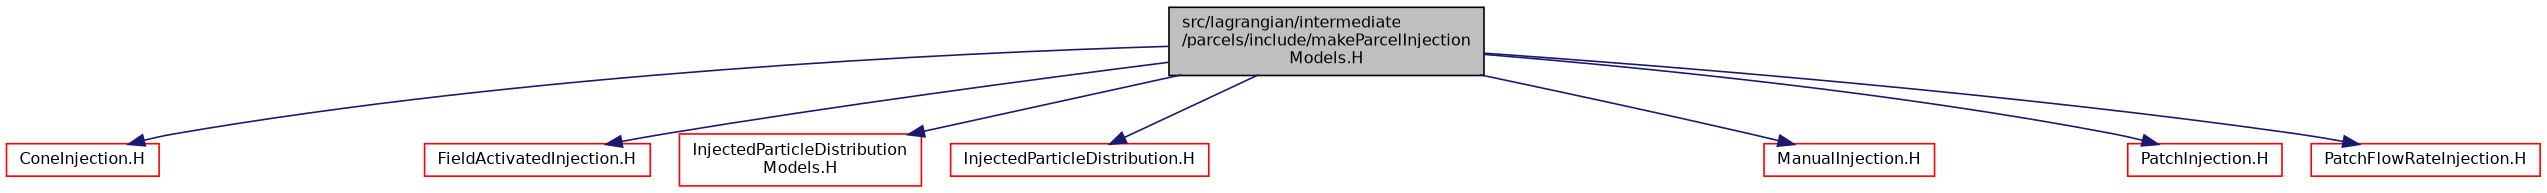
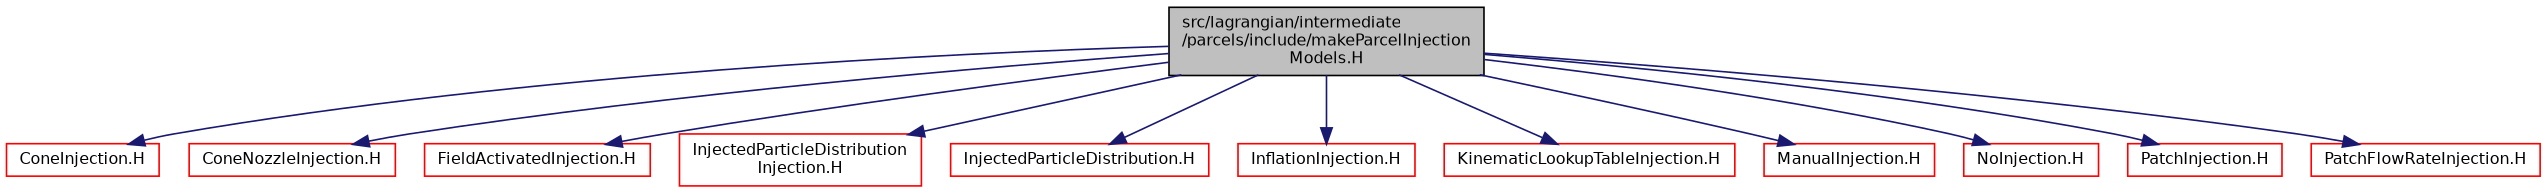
none -> (292, 160)
(800, 160) -> (800, 160)
none -> (1326, 160)
none -> (1590, 160)
none -> (2031, 160)
